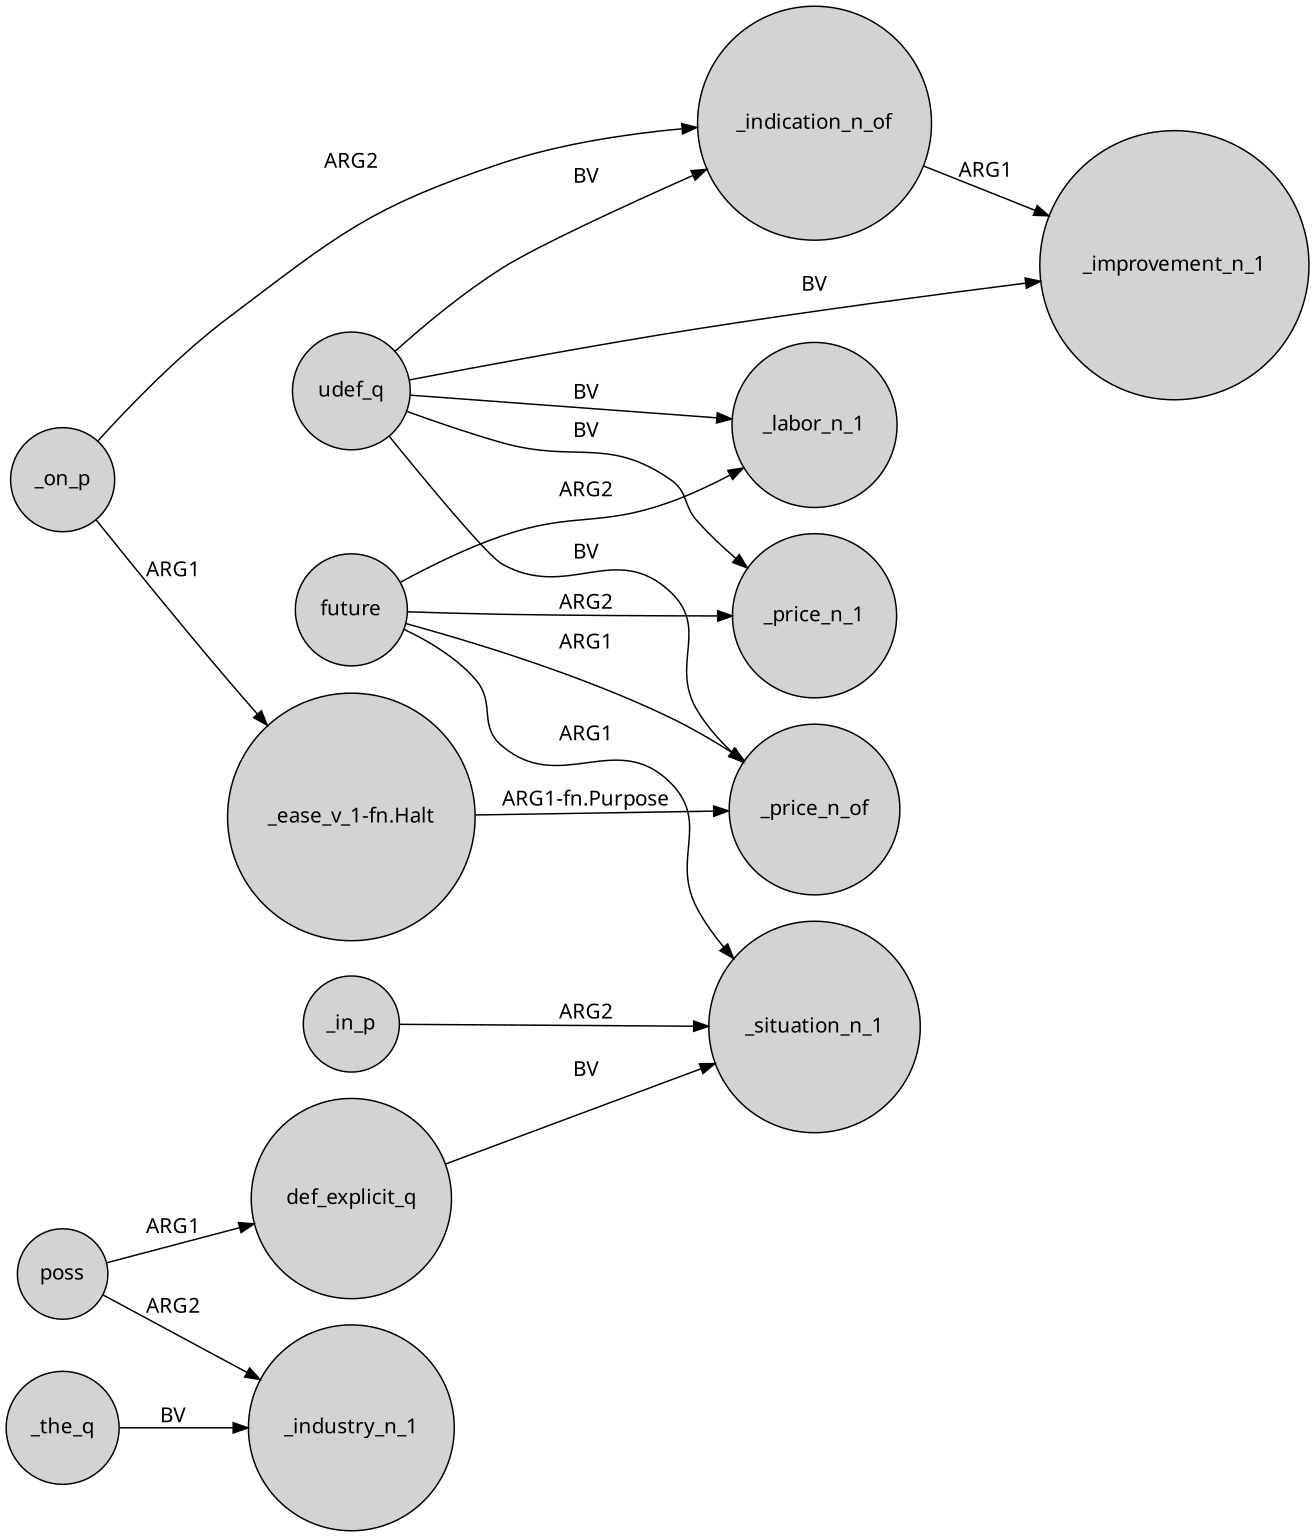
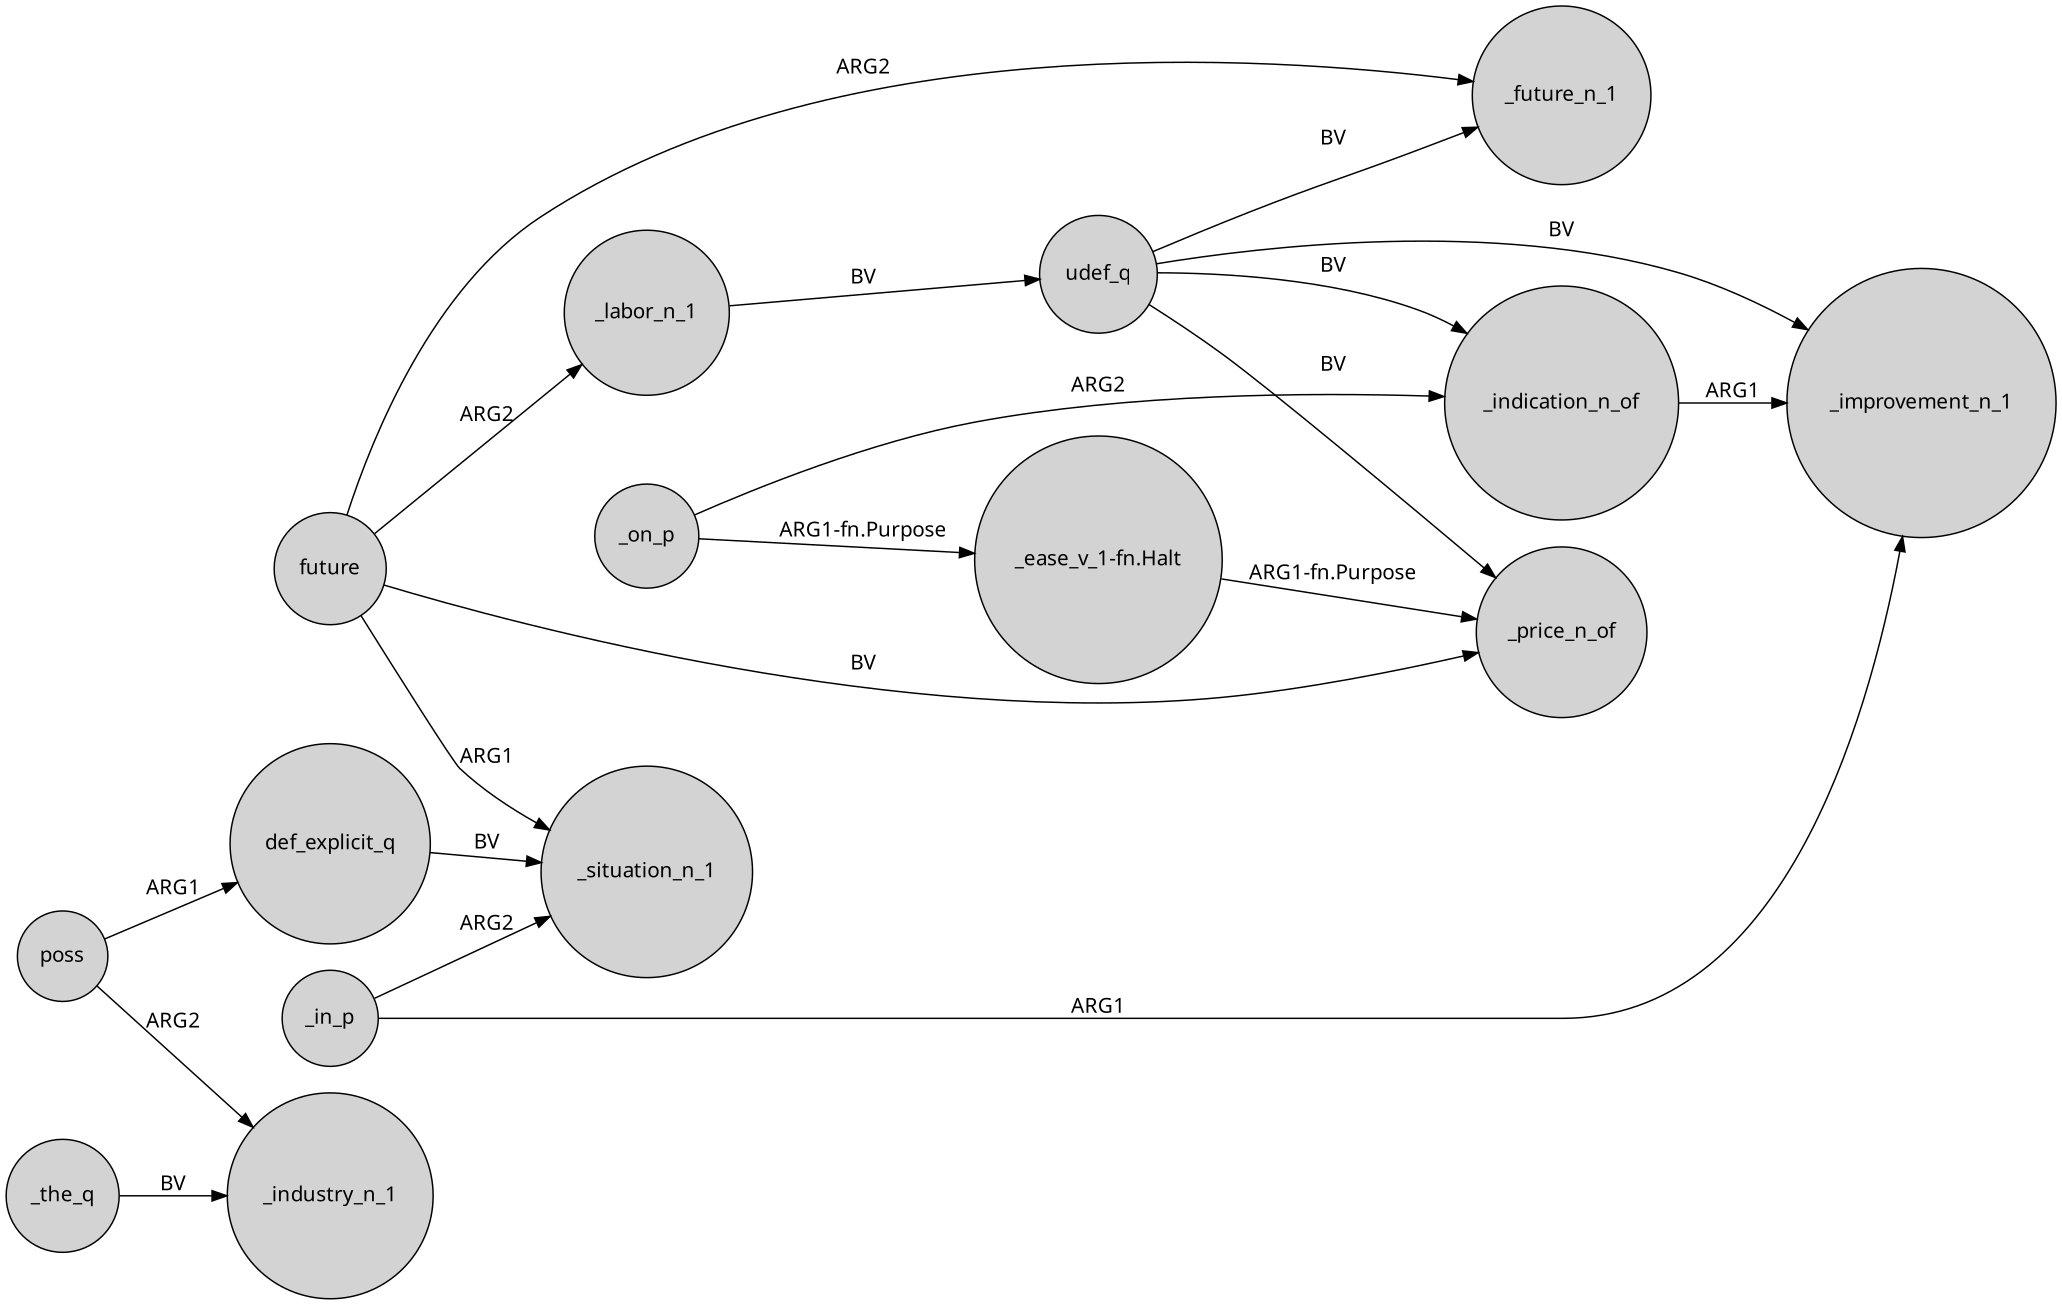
(563, 406) -> (877, 293)
(173, 571) -> (863, 531)
(815, 616) -> (1562, 95)
(586, 643) -> (863, 664)
none -> (1282, 1018)
